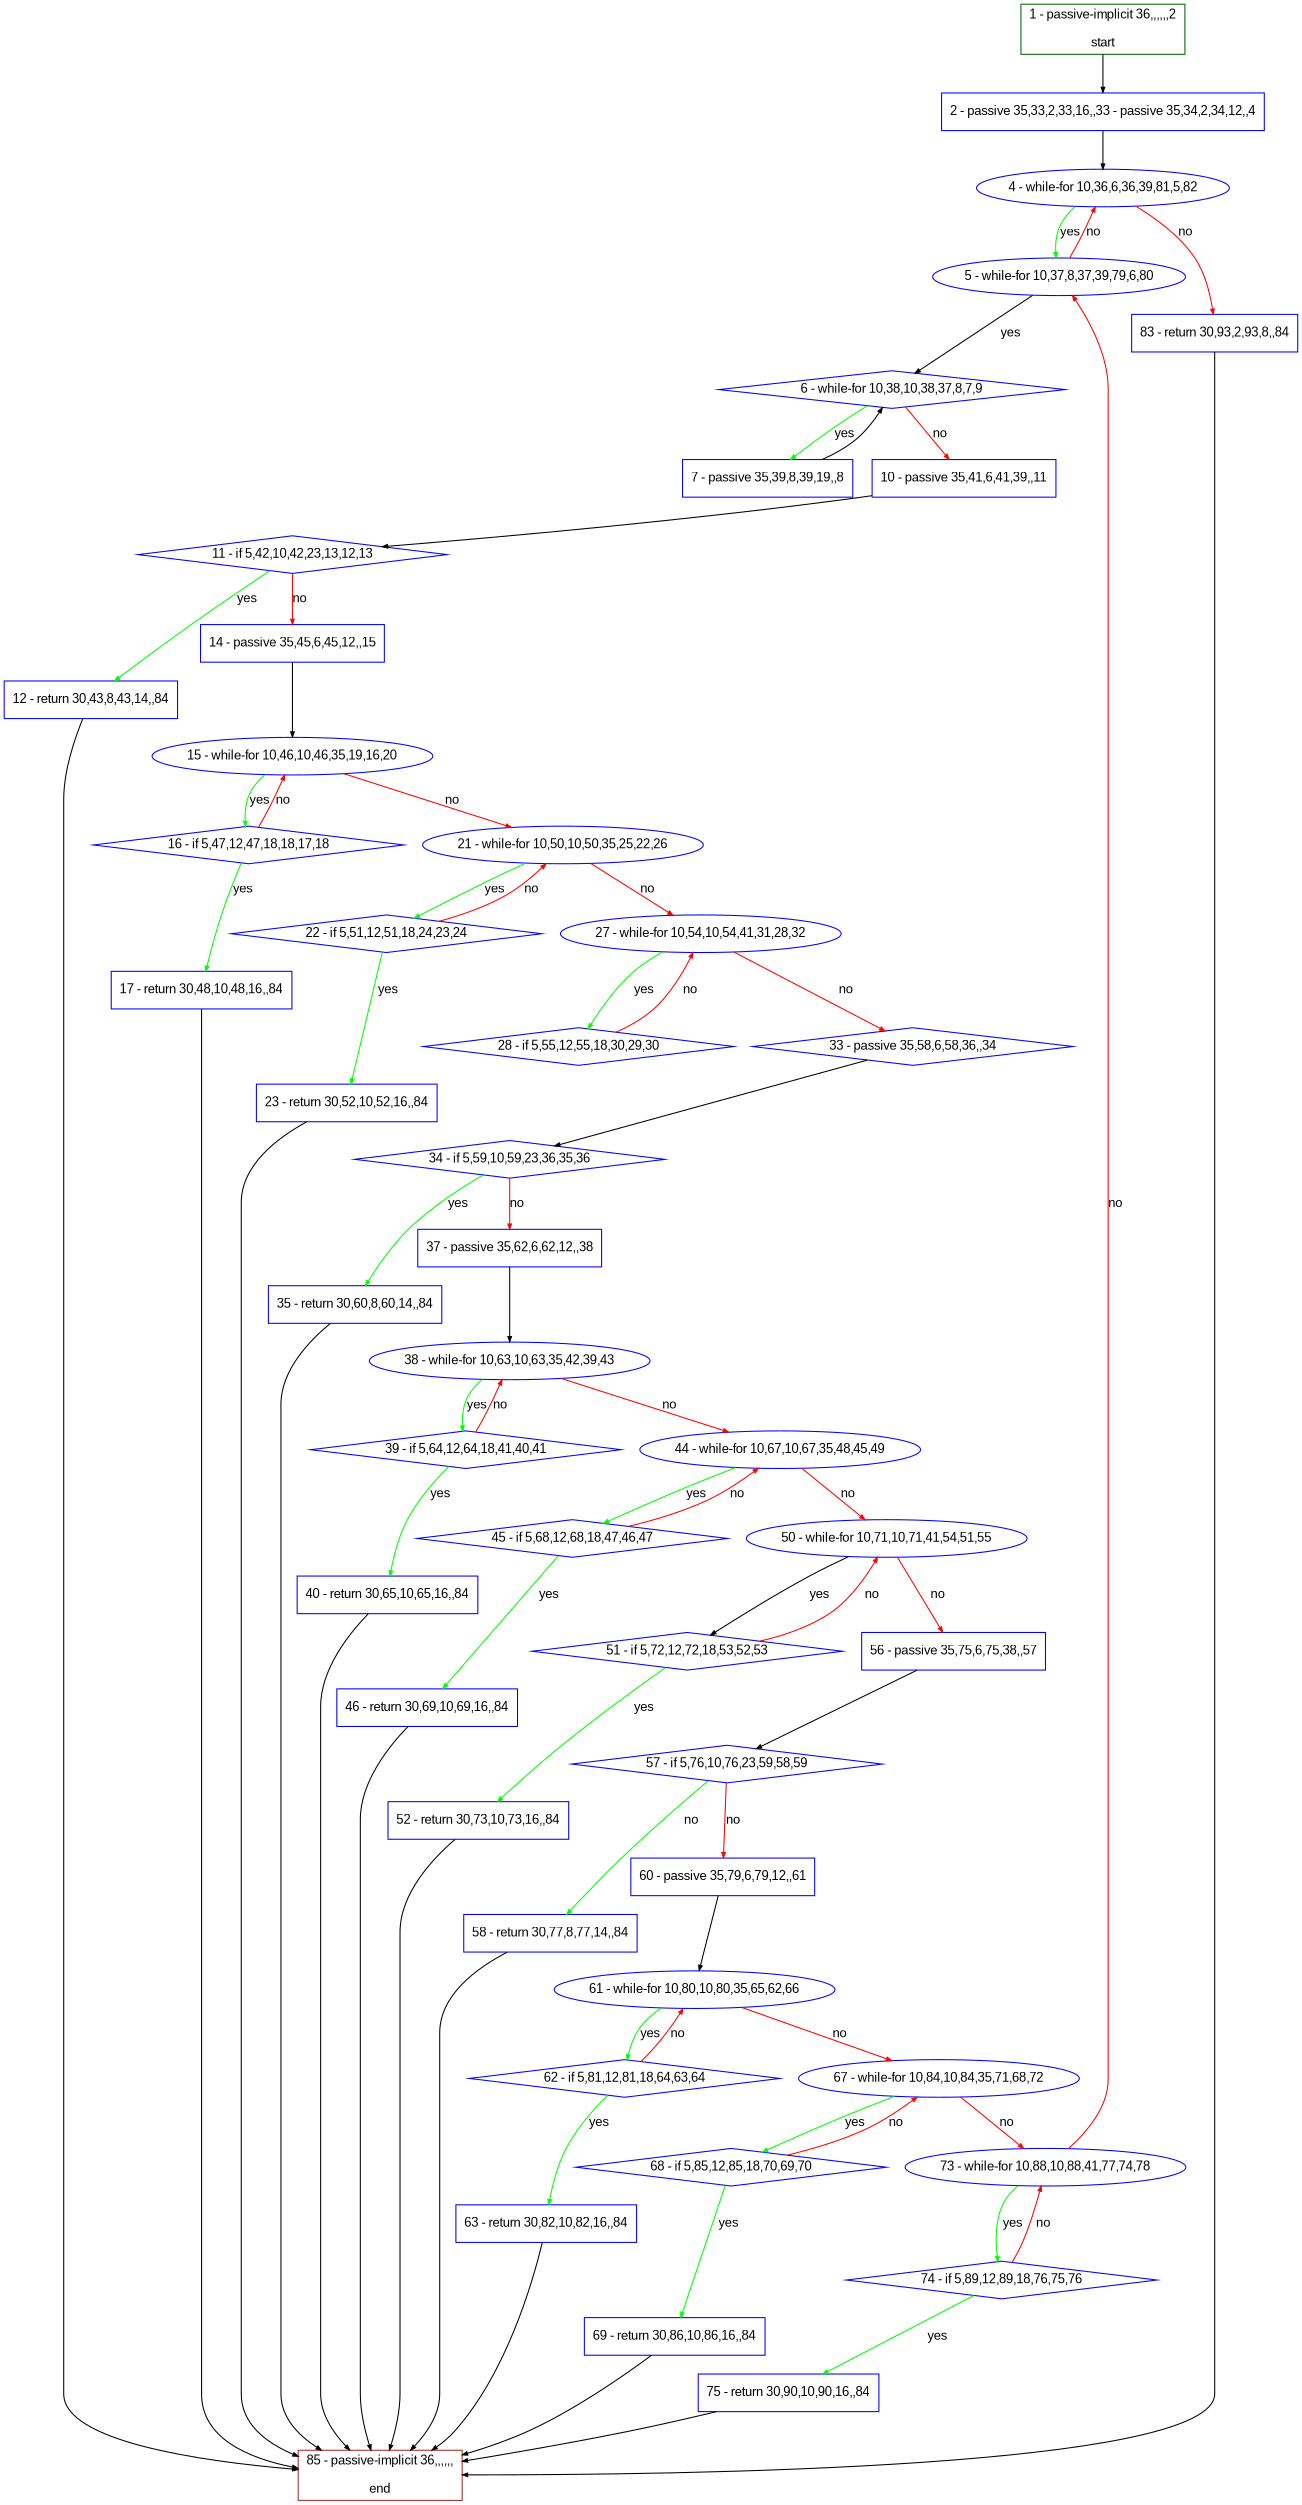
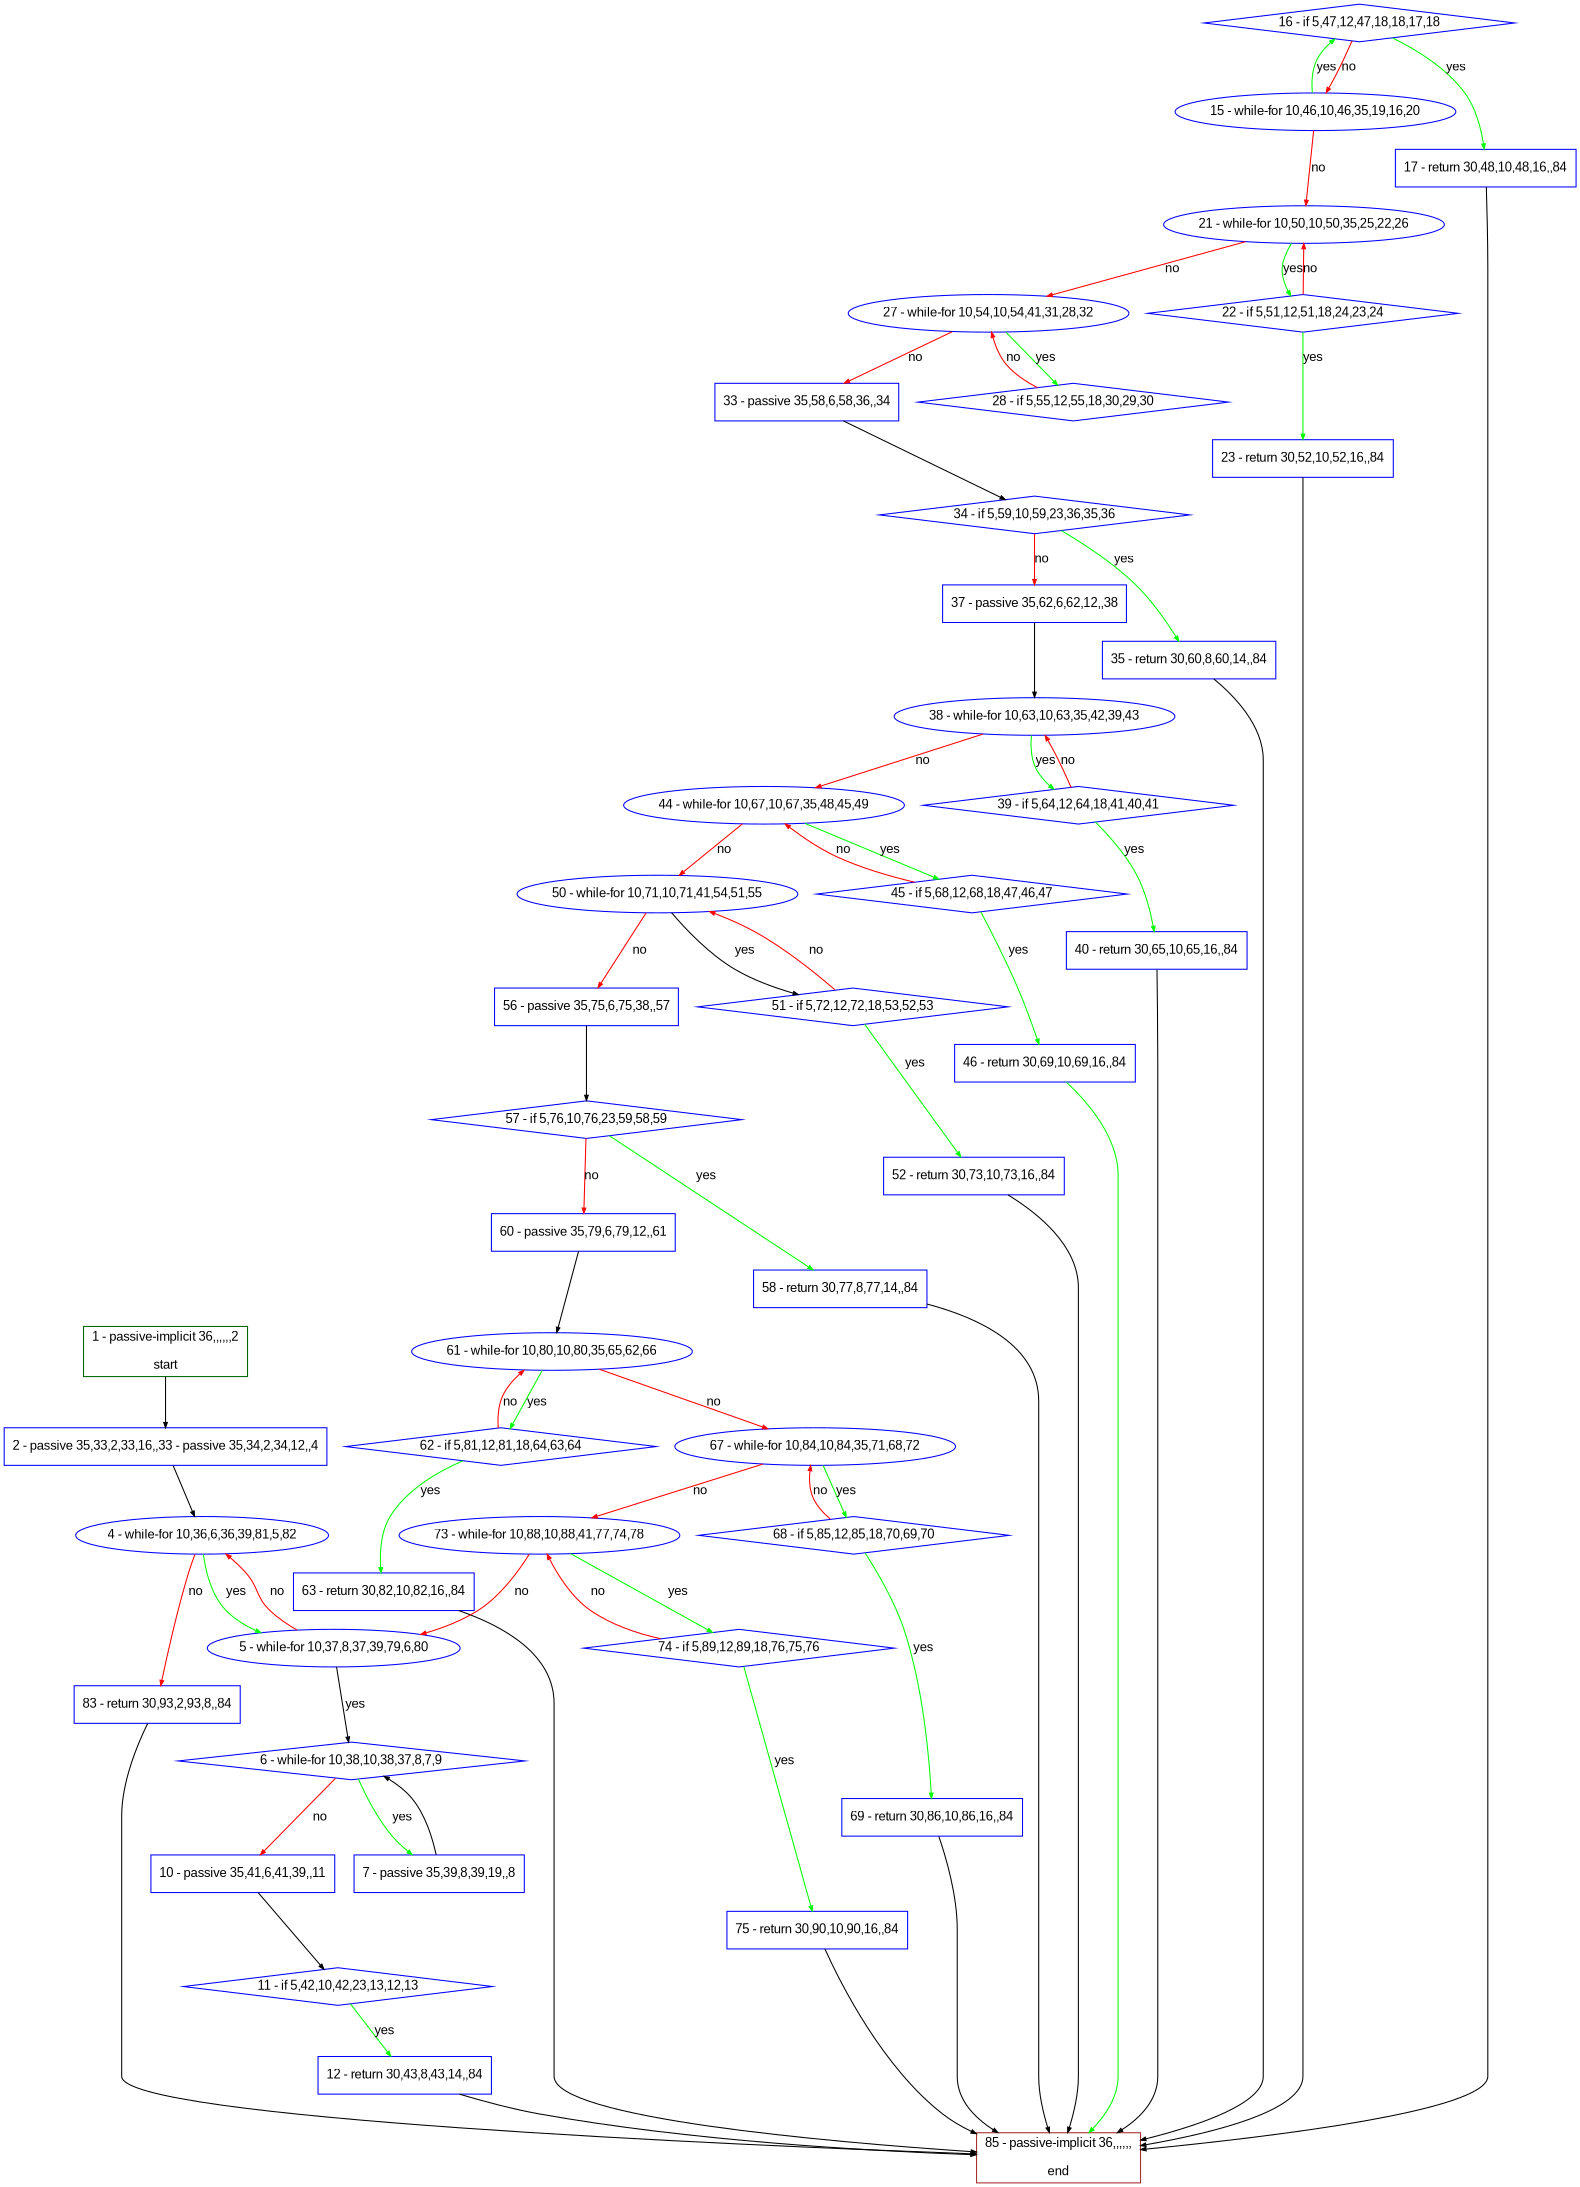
(292, 643) -> none
(913, 1047) -> (807, 402)
(691, 1820) -> (706, 1176)
(360, 2079) -> (1118, 1601)
